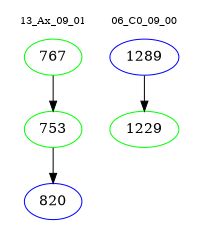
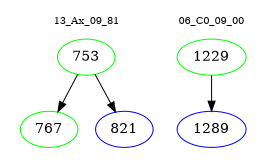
(53, 22) -> (87, 22)
(53, 88) -> (70, 89)
(144, 88) -> (212, 88)
(53, 202) -> (124, 129)
